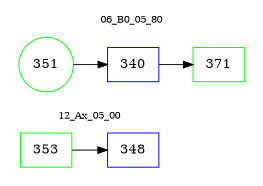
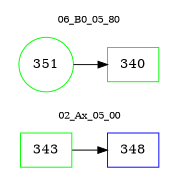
(133, 65) -> (133, 65)
(219, 65) -> none
(90, 116) -> (90, 116)
(46, 150) -> (46, 150)
